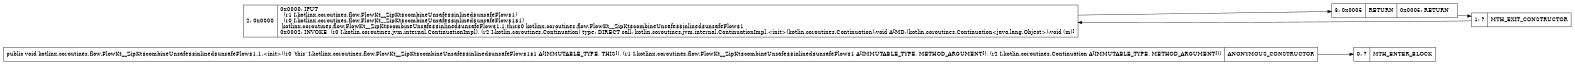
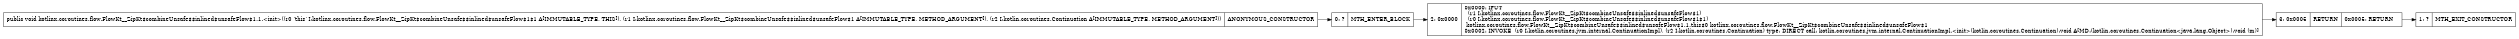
(1277, 22) -> (1419, 20)
